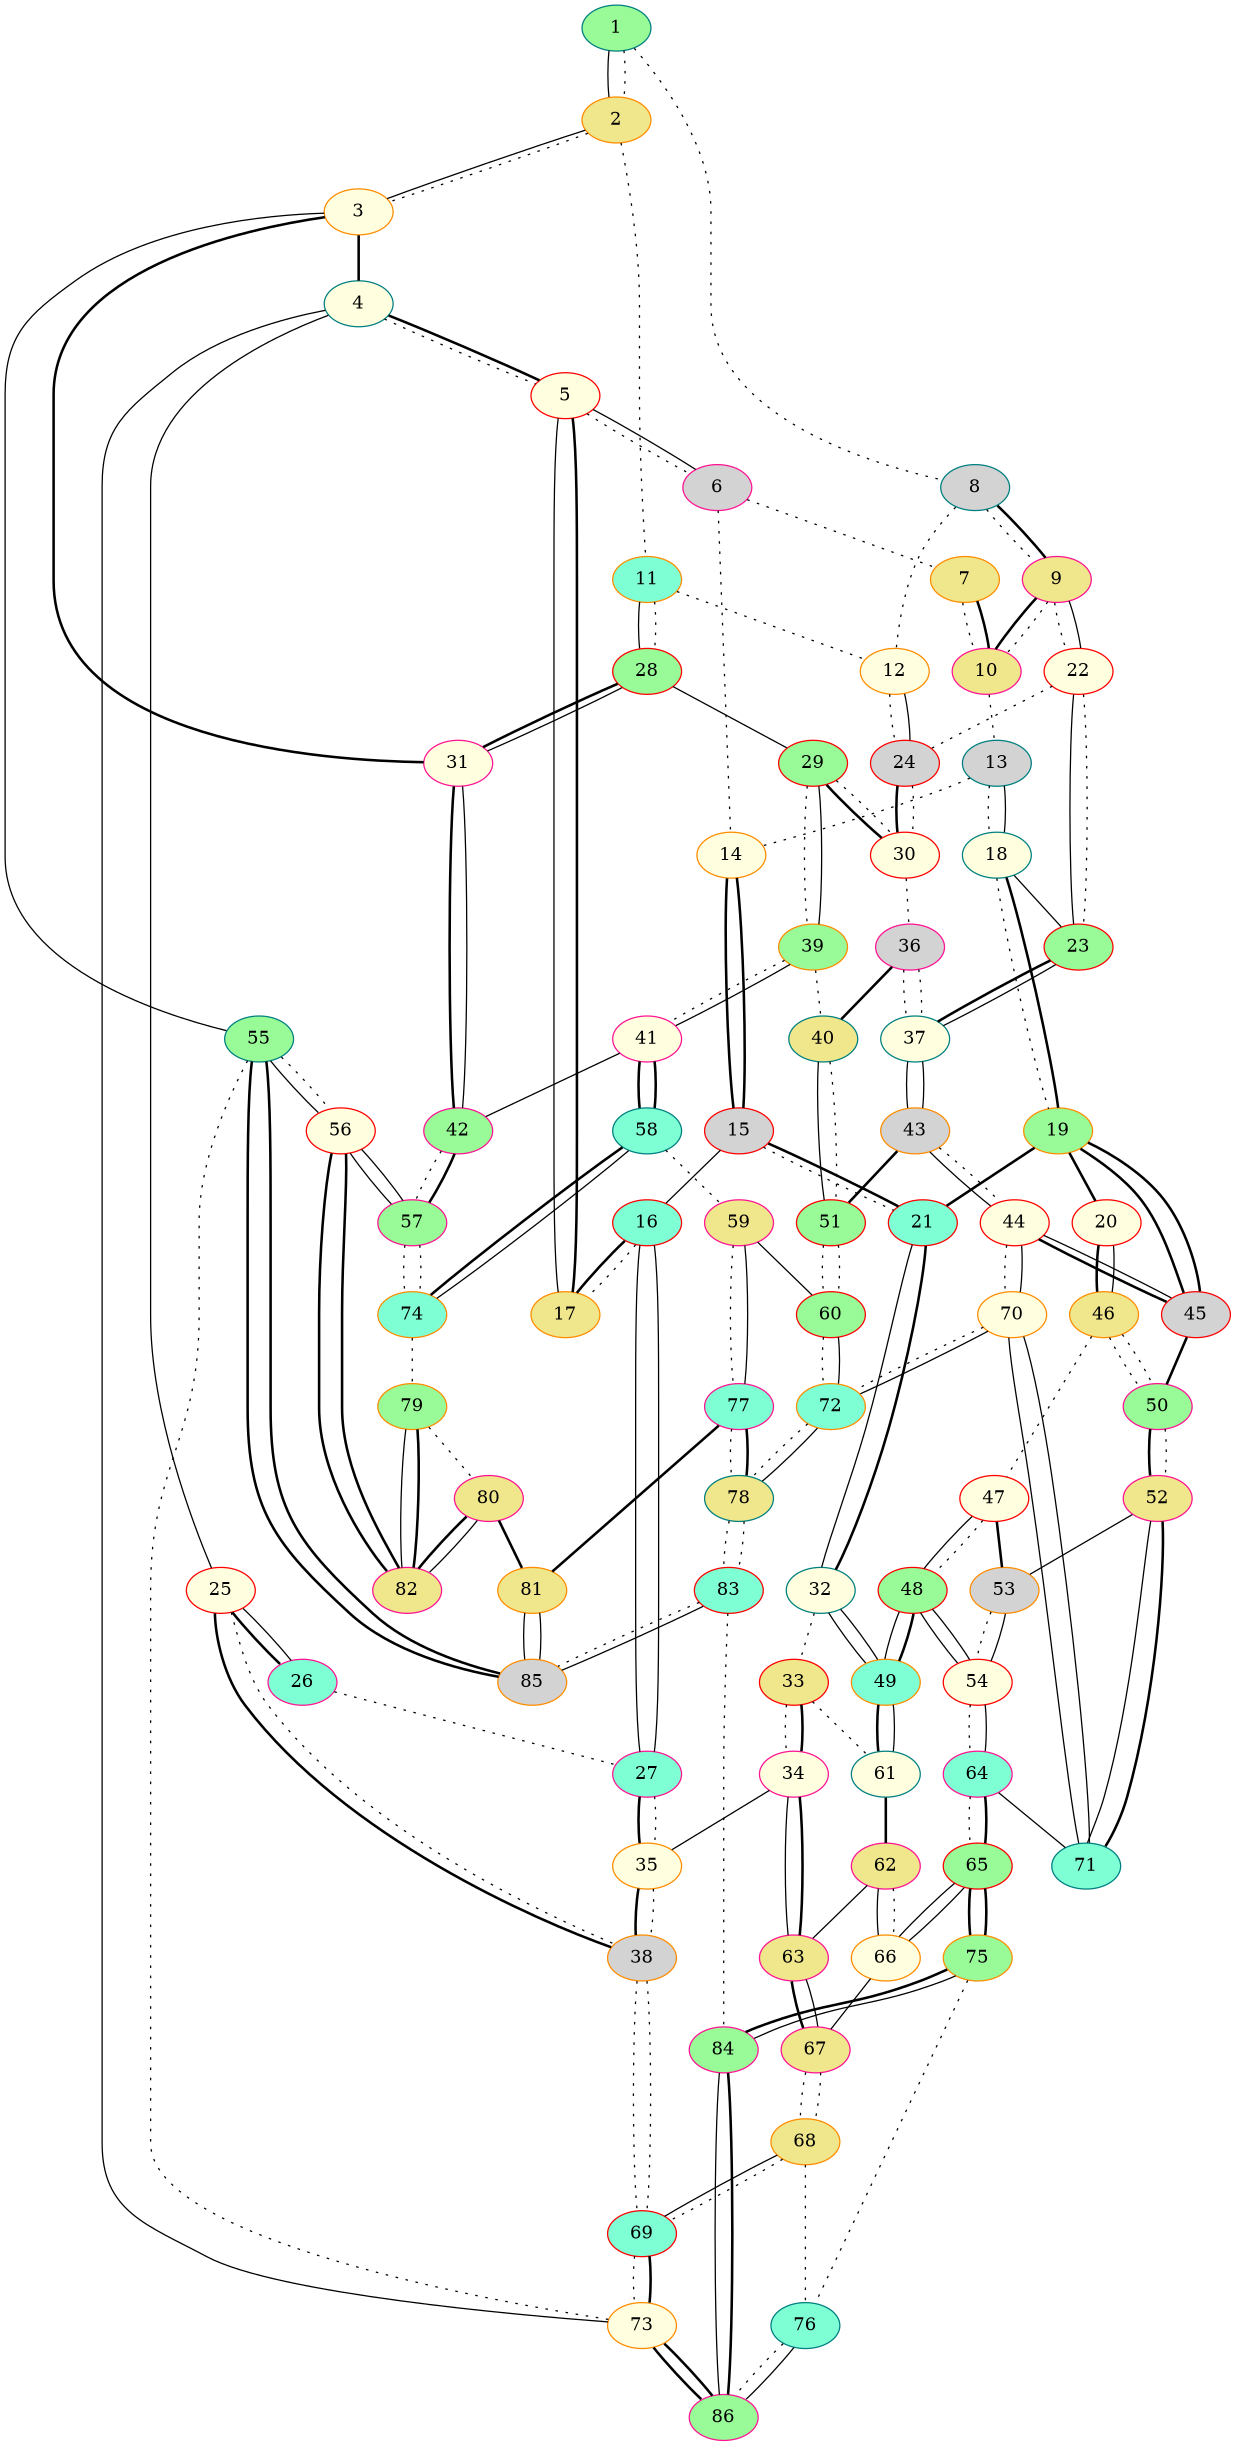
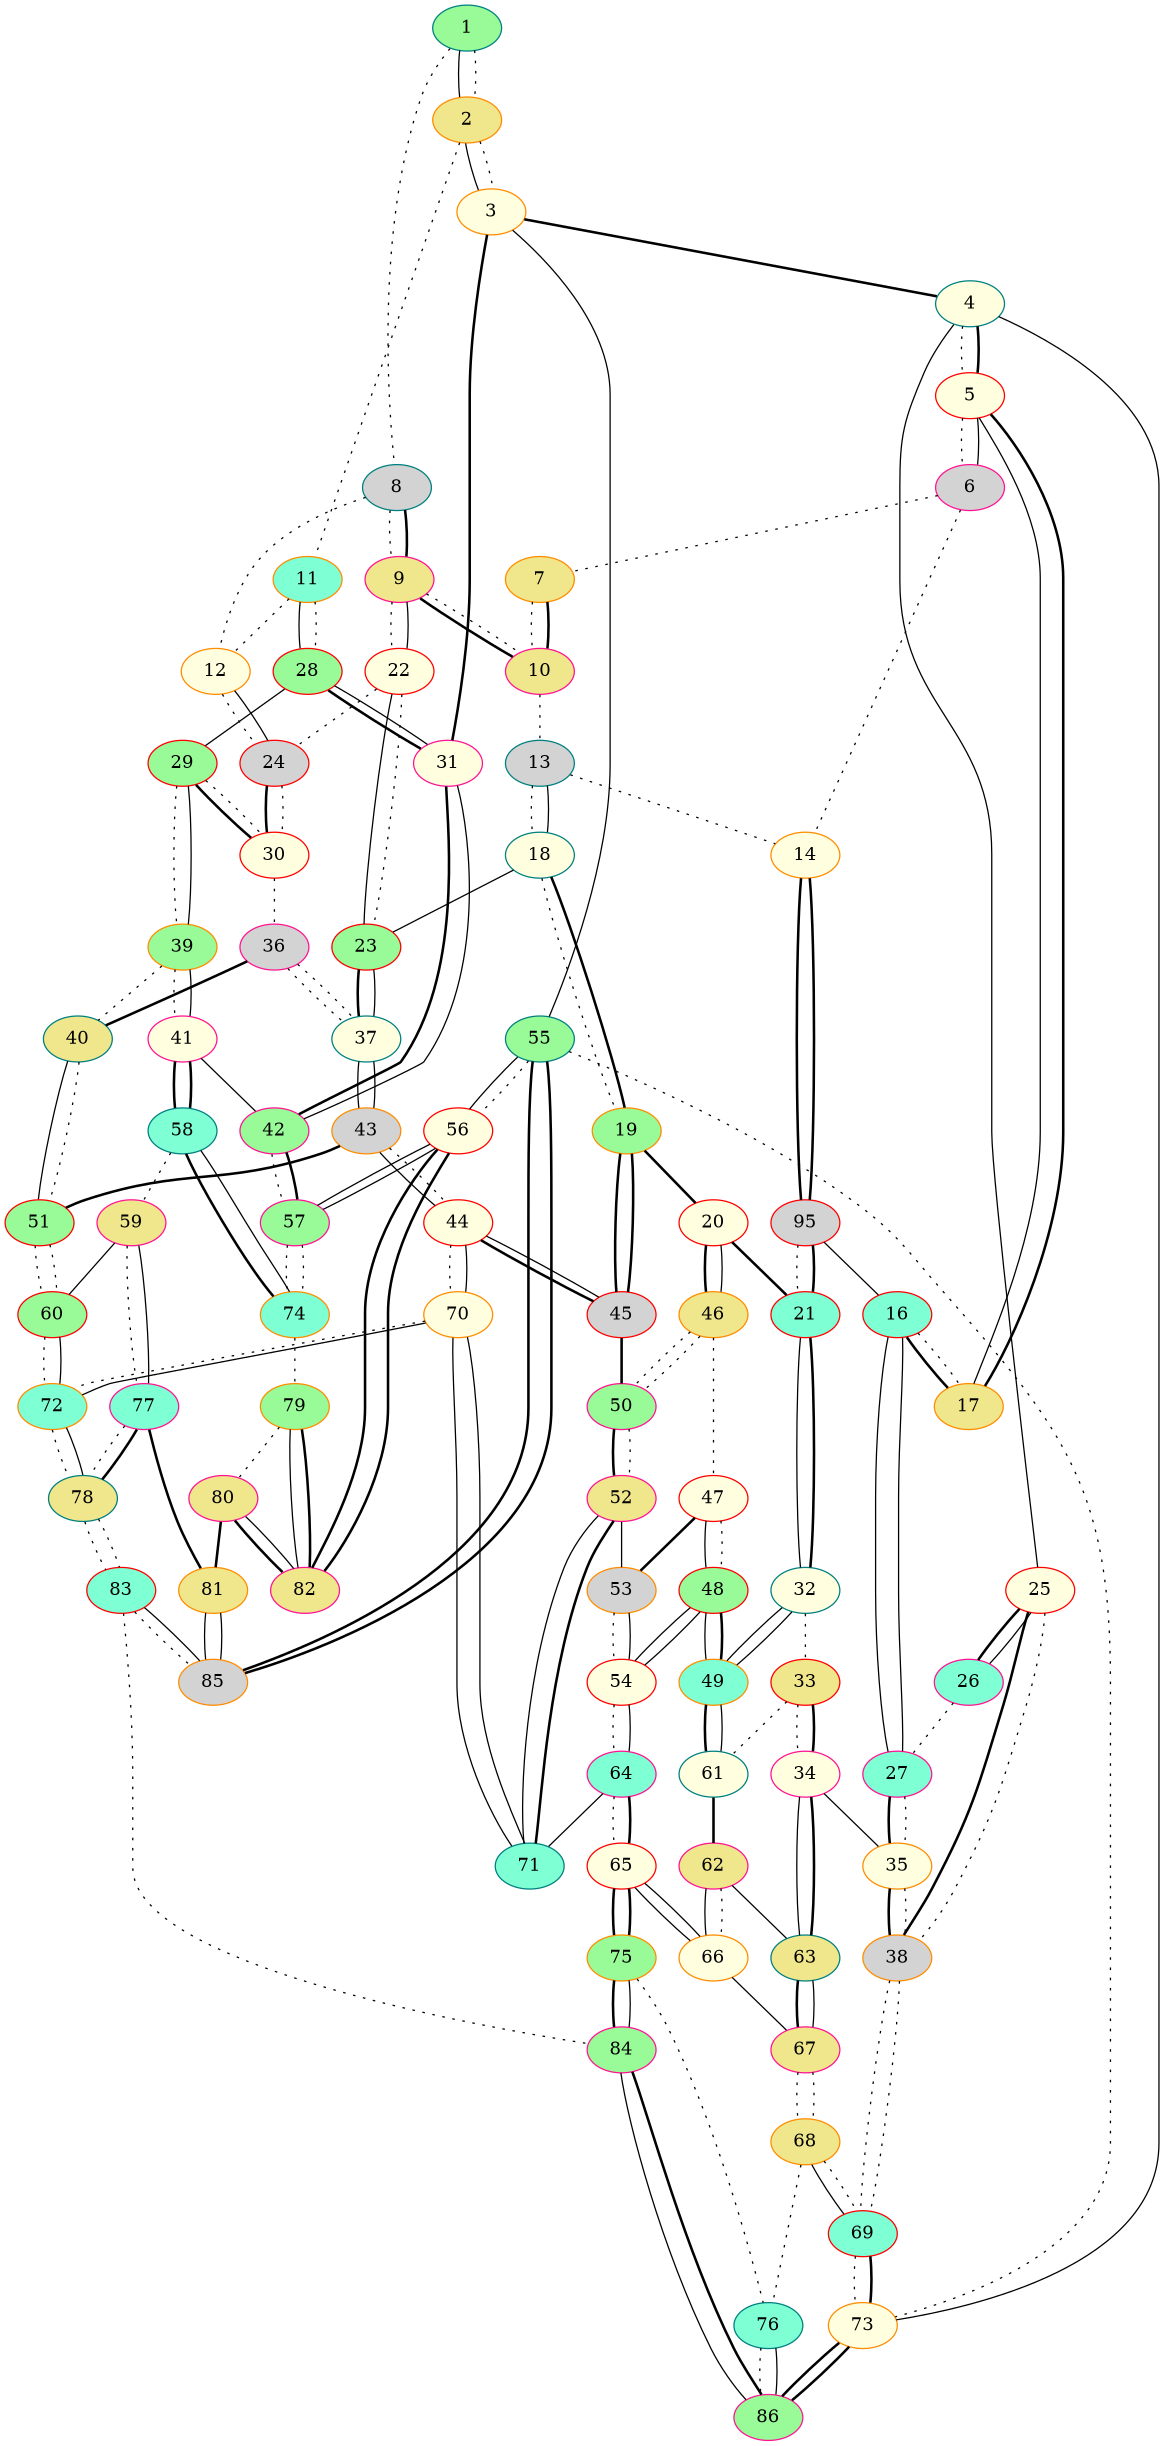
(739, 1131) -> (805, 1223)
(991, 1177) -> (759, 1269)
(978, 1866) -> (622, 1866)
(794, 1958) -> (805, 1958)
